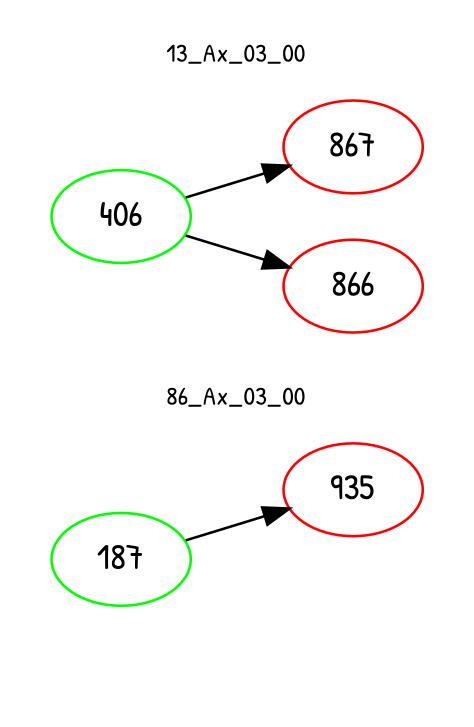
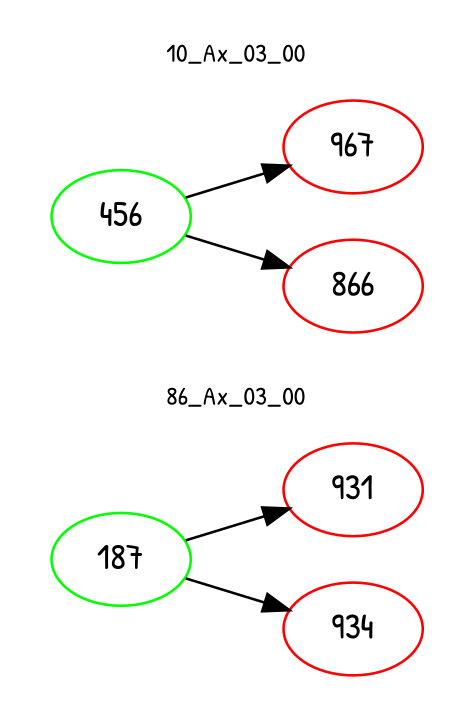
(237, 55) -> (237, 55)
(353, 147) -> (353, 147)
(121, 217) -> (121, 217)
(353, 490) -> (353, 490)
none -> (353, 629)
